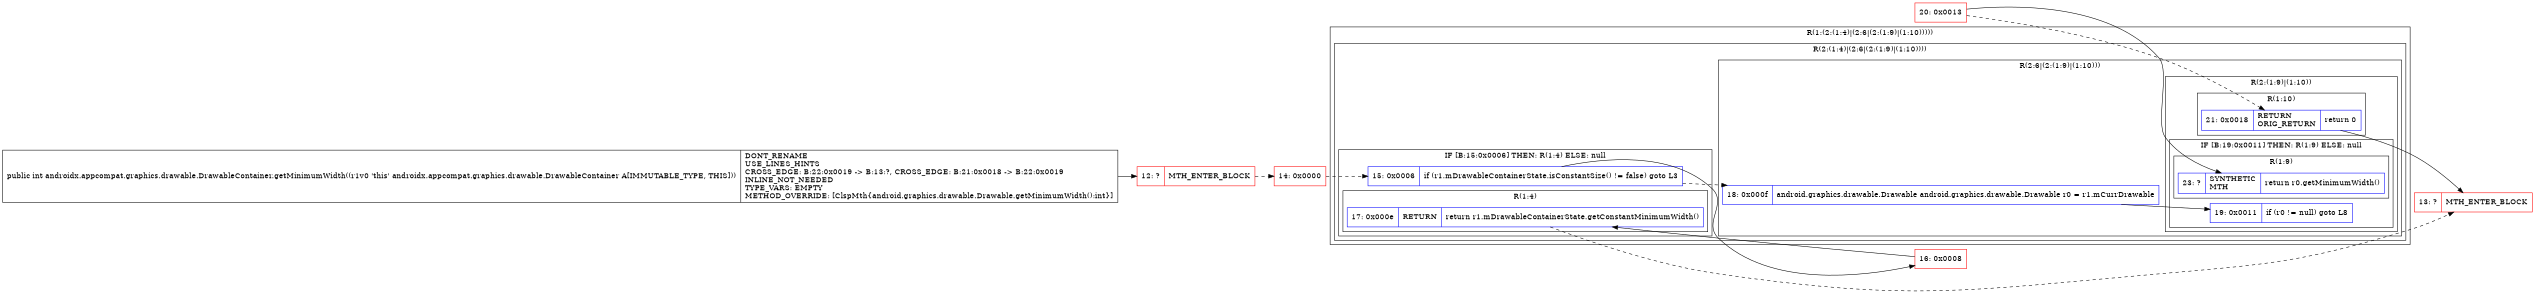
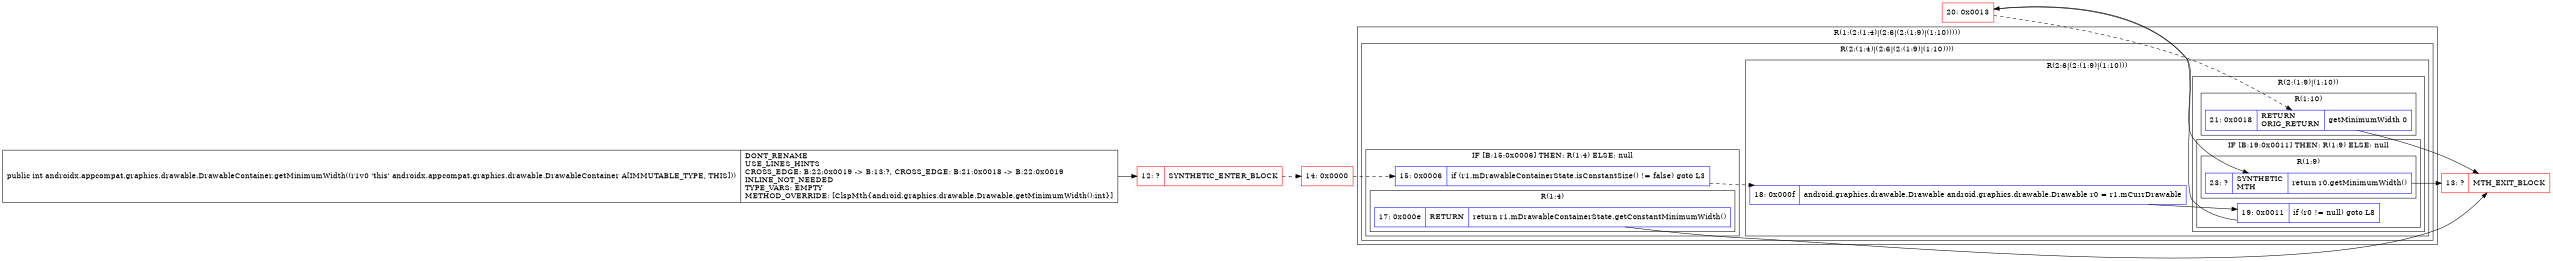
(2341, 120) -> (2368, 120)
none -> (2189, 143)
(1210, 176) -> (1223, 176)
none -> (2424, 183)
(2487, 202) -> (2509, 183)
(1941, 259) -> none
(2000, 288) -> (2060, 256)
